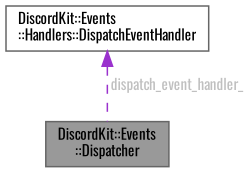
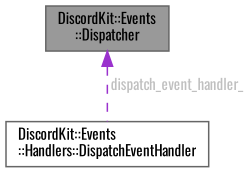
(107, 94) -> (107, 94)
